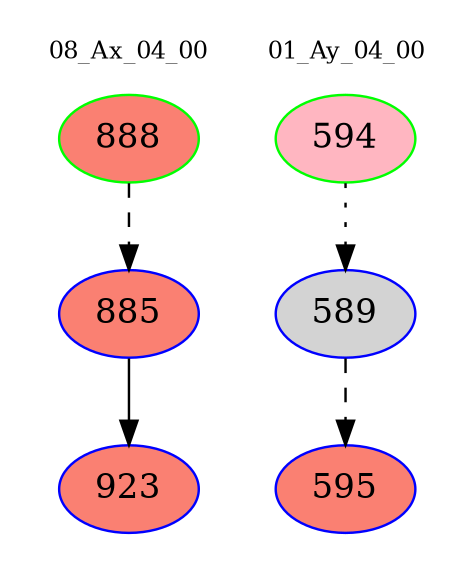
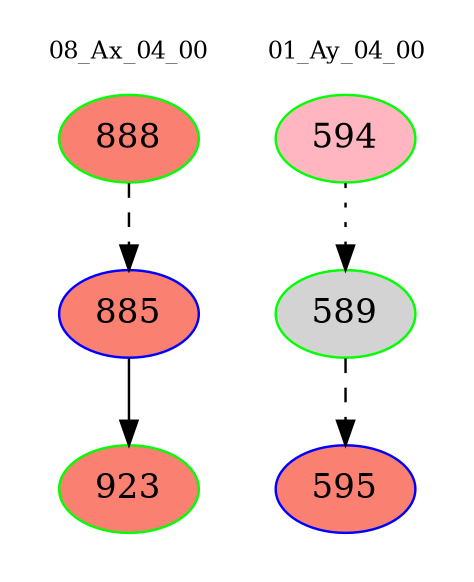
(346, 314) -> (346, 314)
(129, 489) -> (129, 489)
